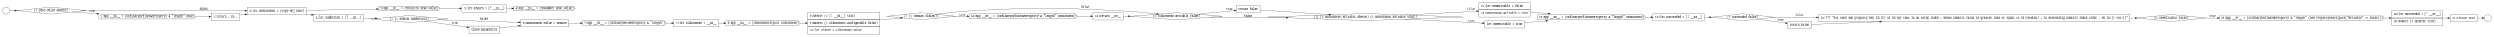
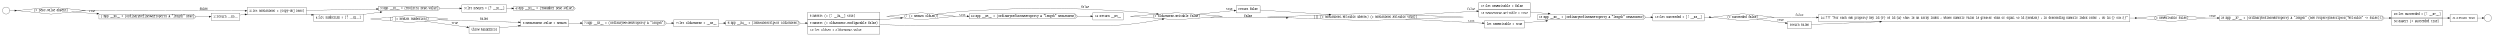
(1126, 16) -> (1021, 25)
(369, 18) -> (372, 13)
(2415, 22) -> (2416, 22)
